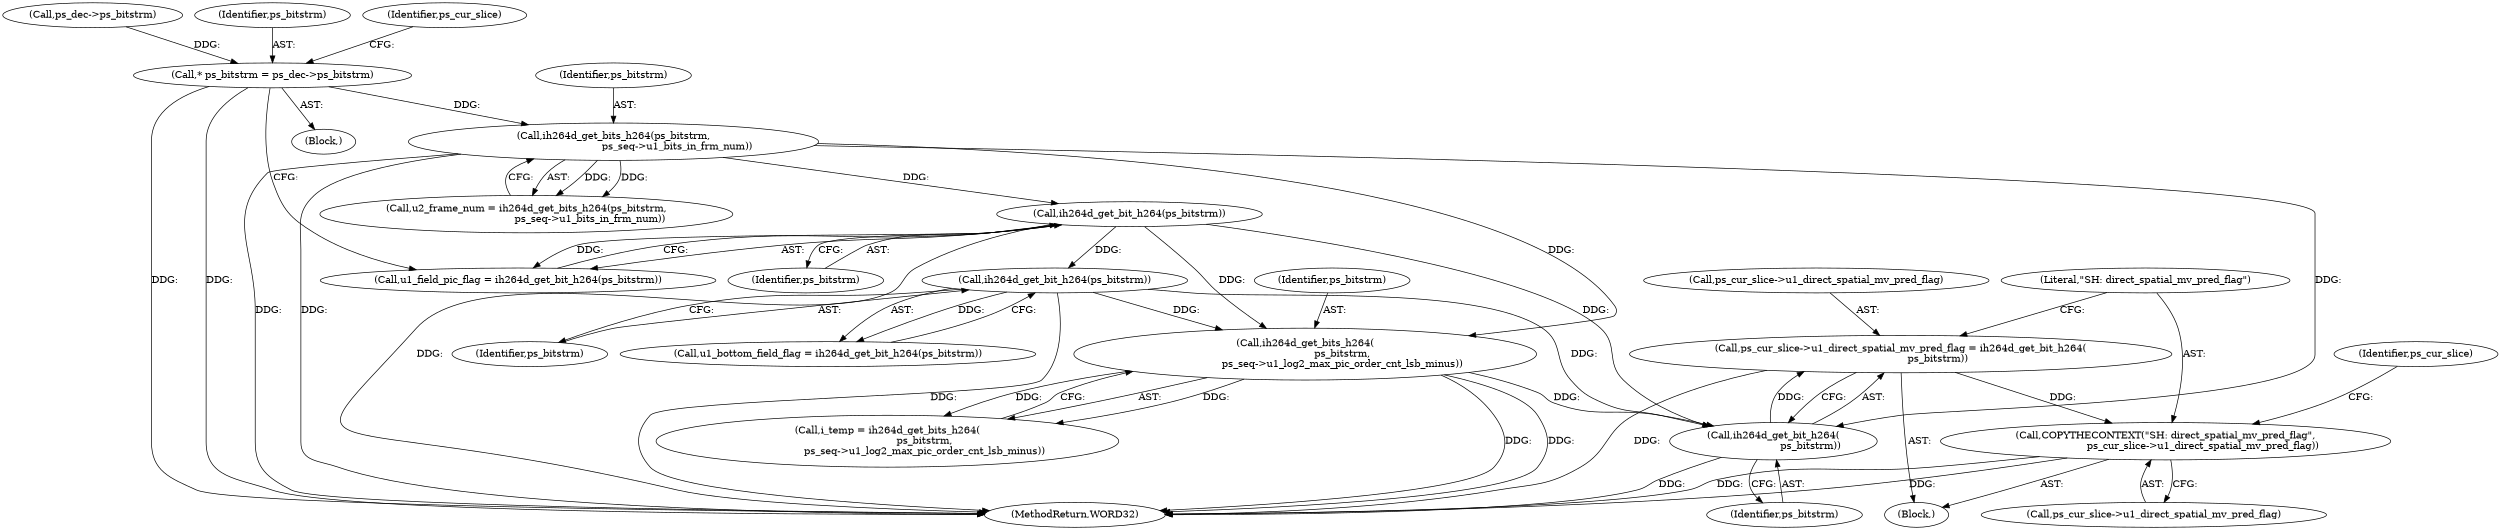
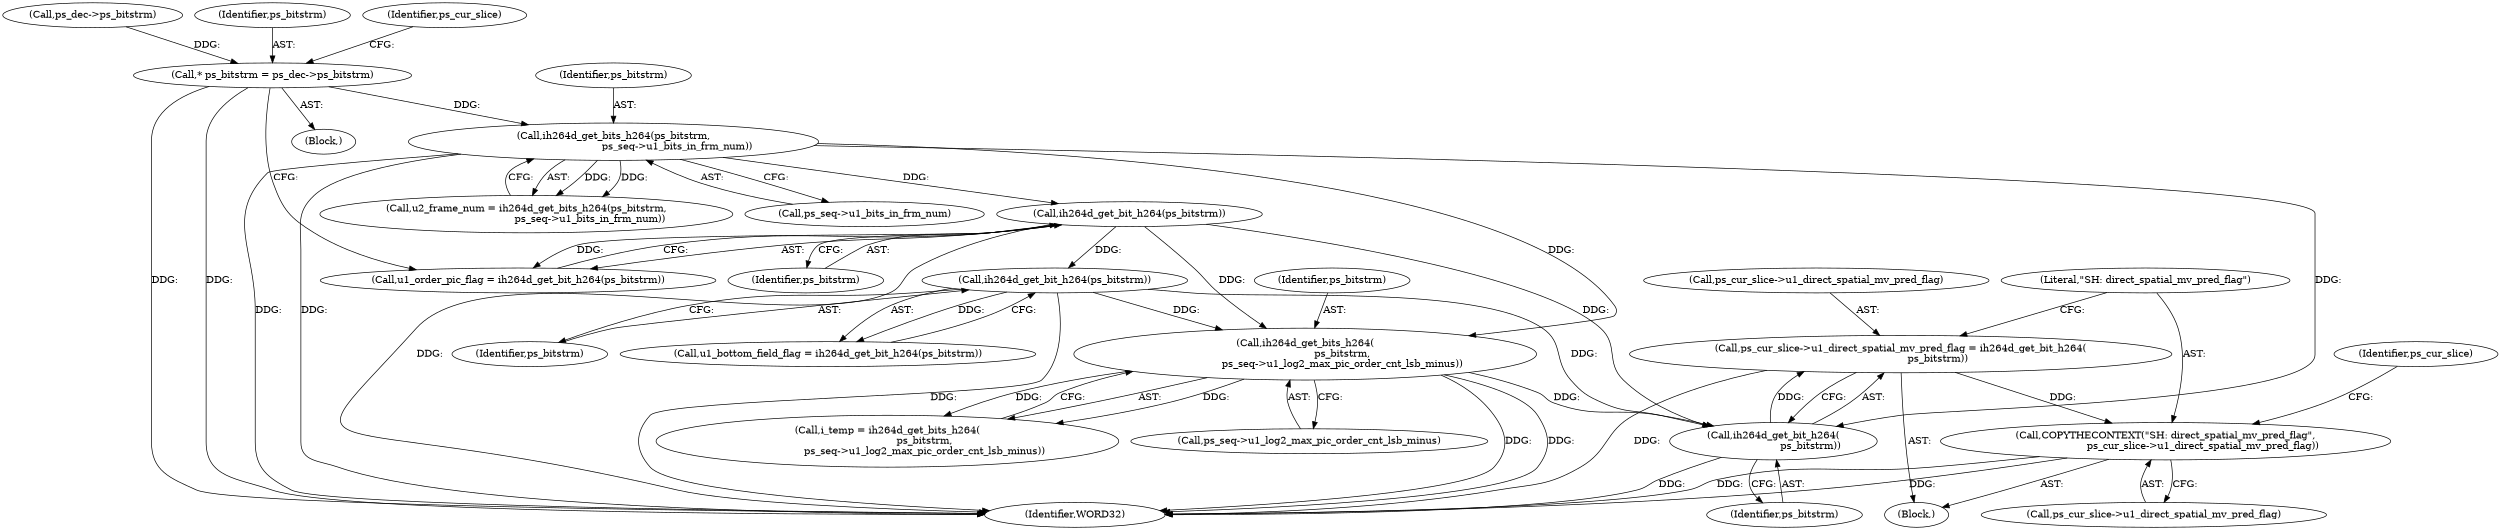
none -> (865, 214)
(518, 280) -> (518, 280)
none -> (1309, 441)
(1075, 515) -> (1075, 515)
